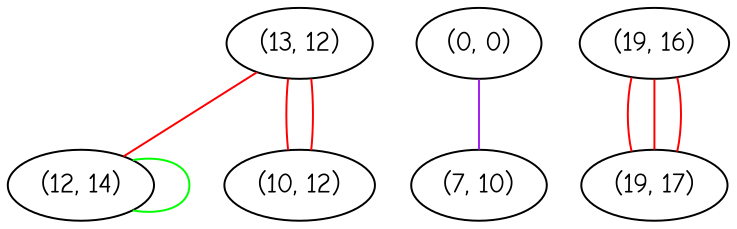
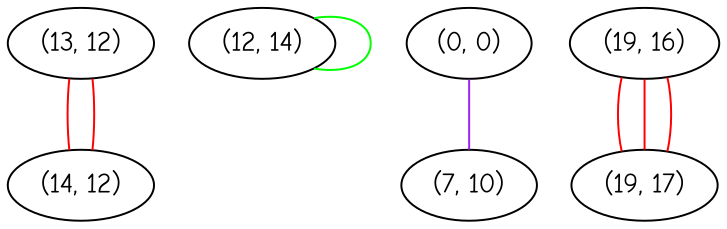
(190, 114) -> none
(300, 185) -> (81, 185)
